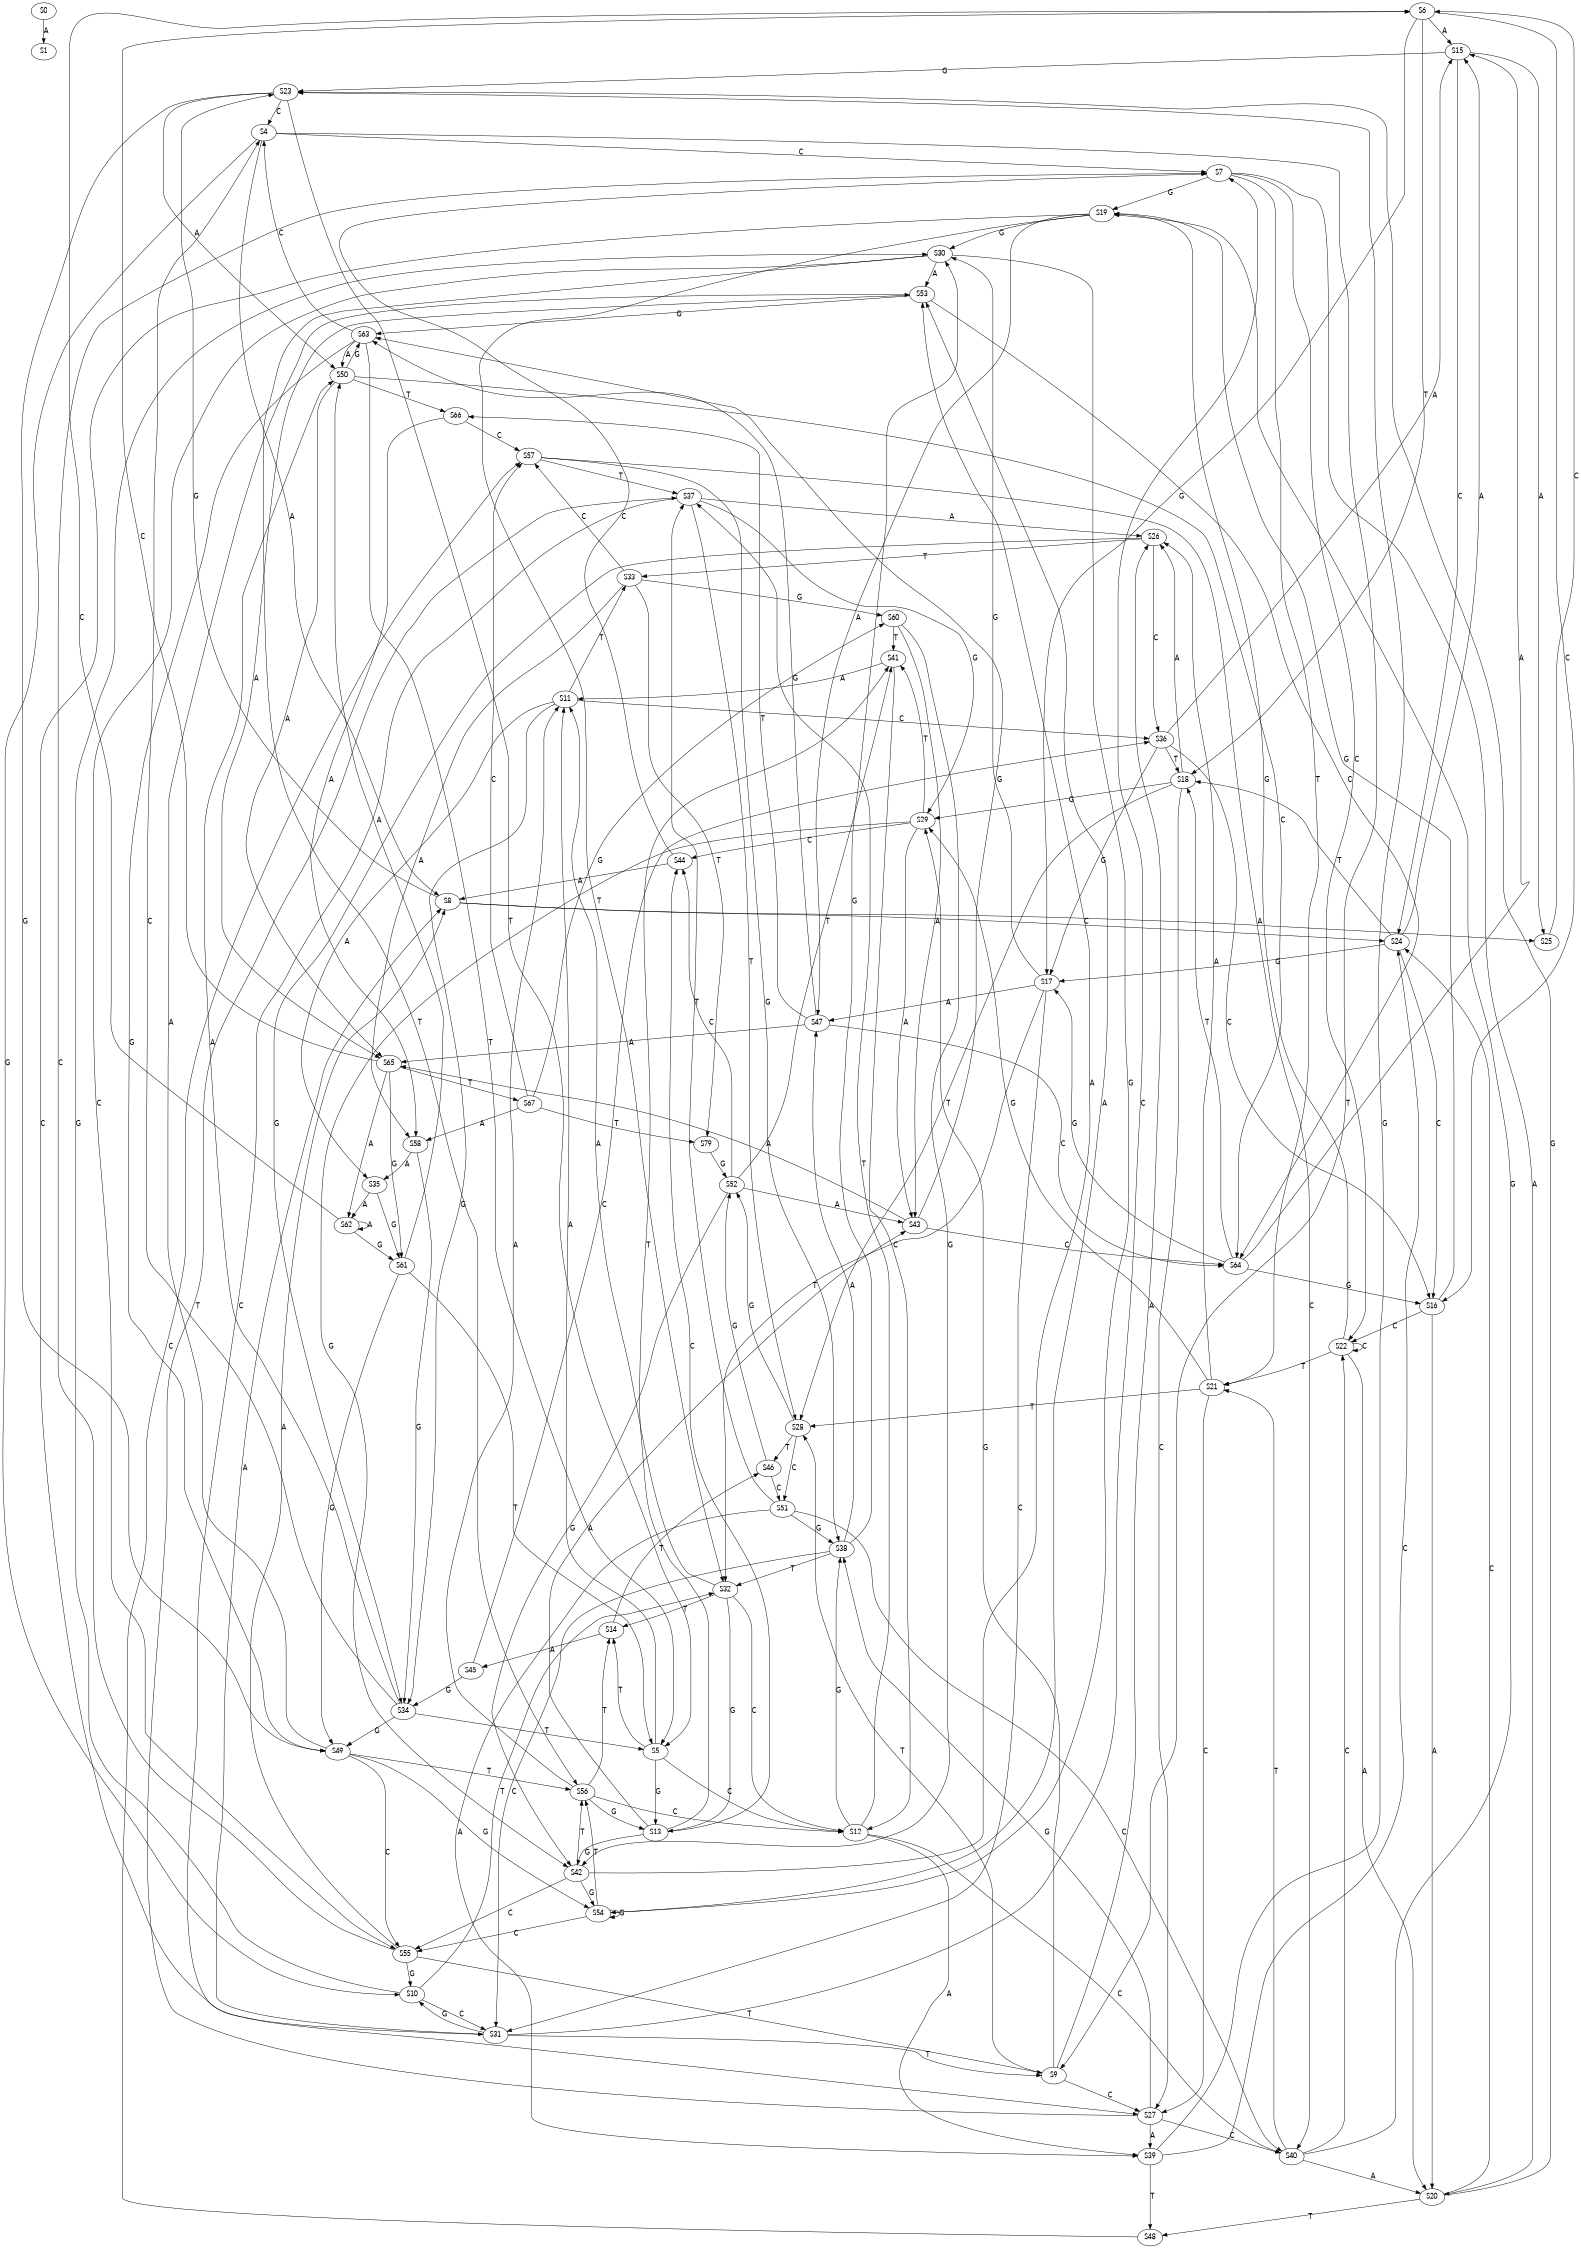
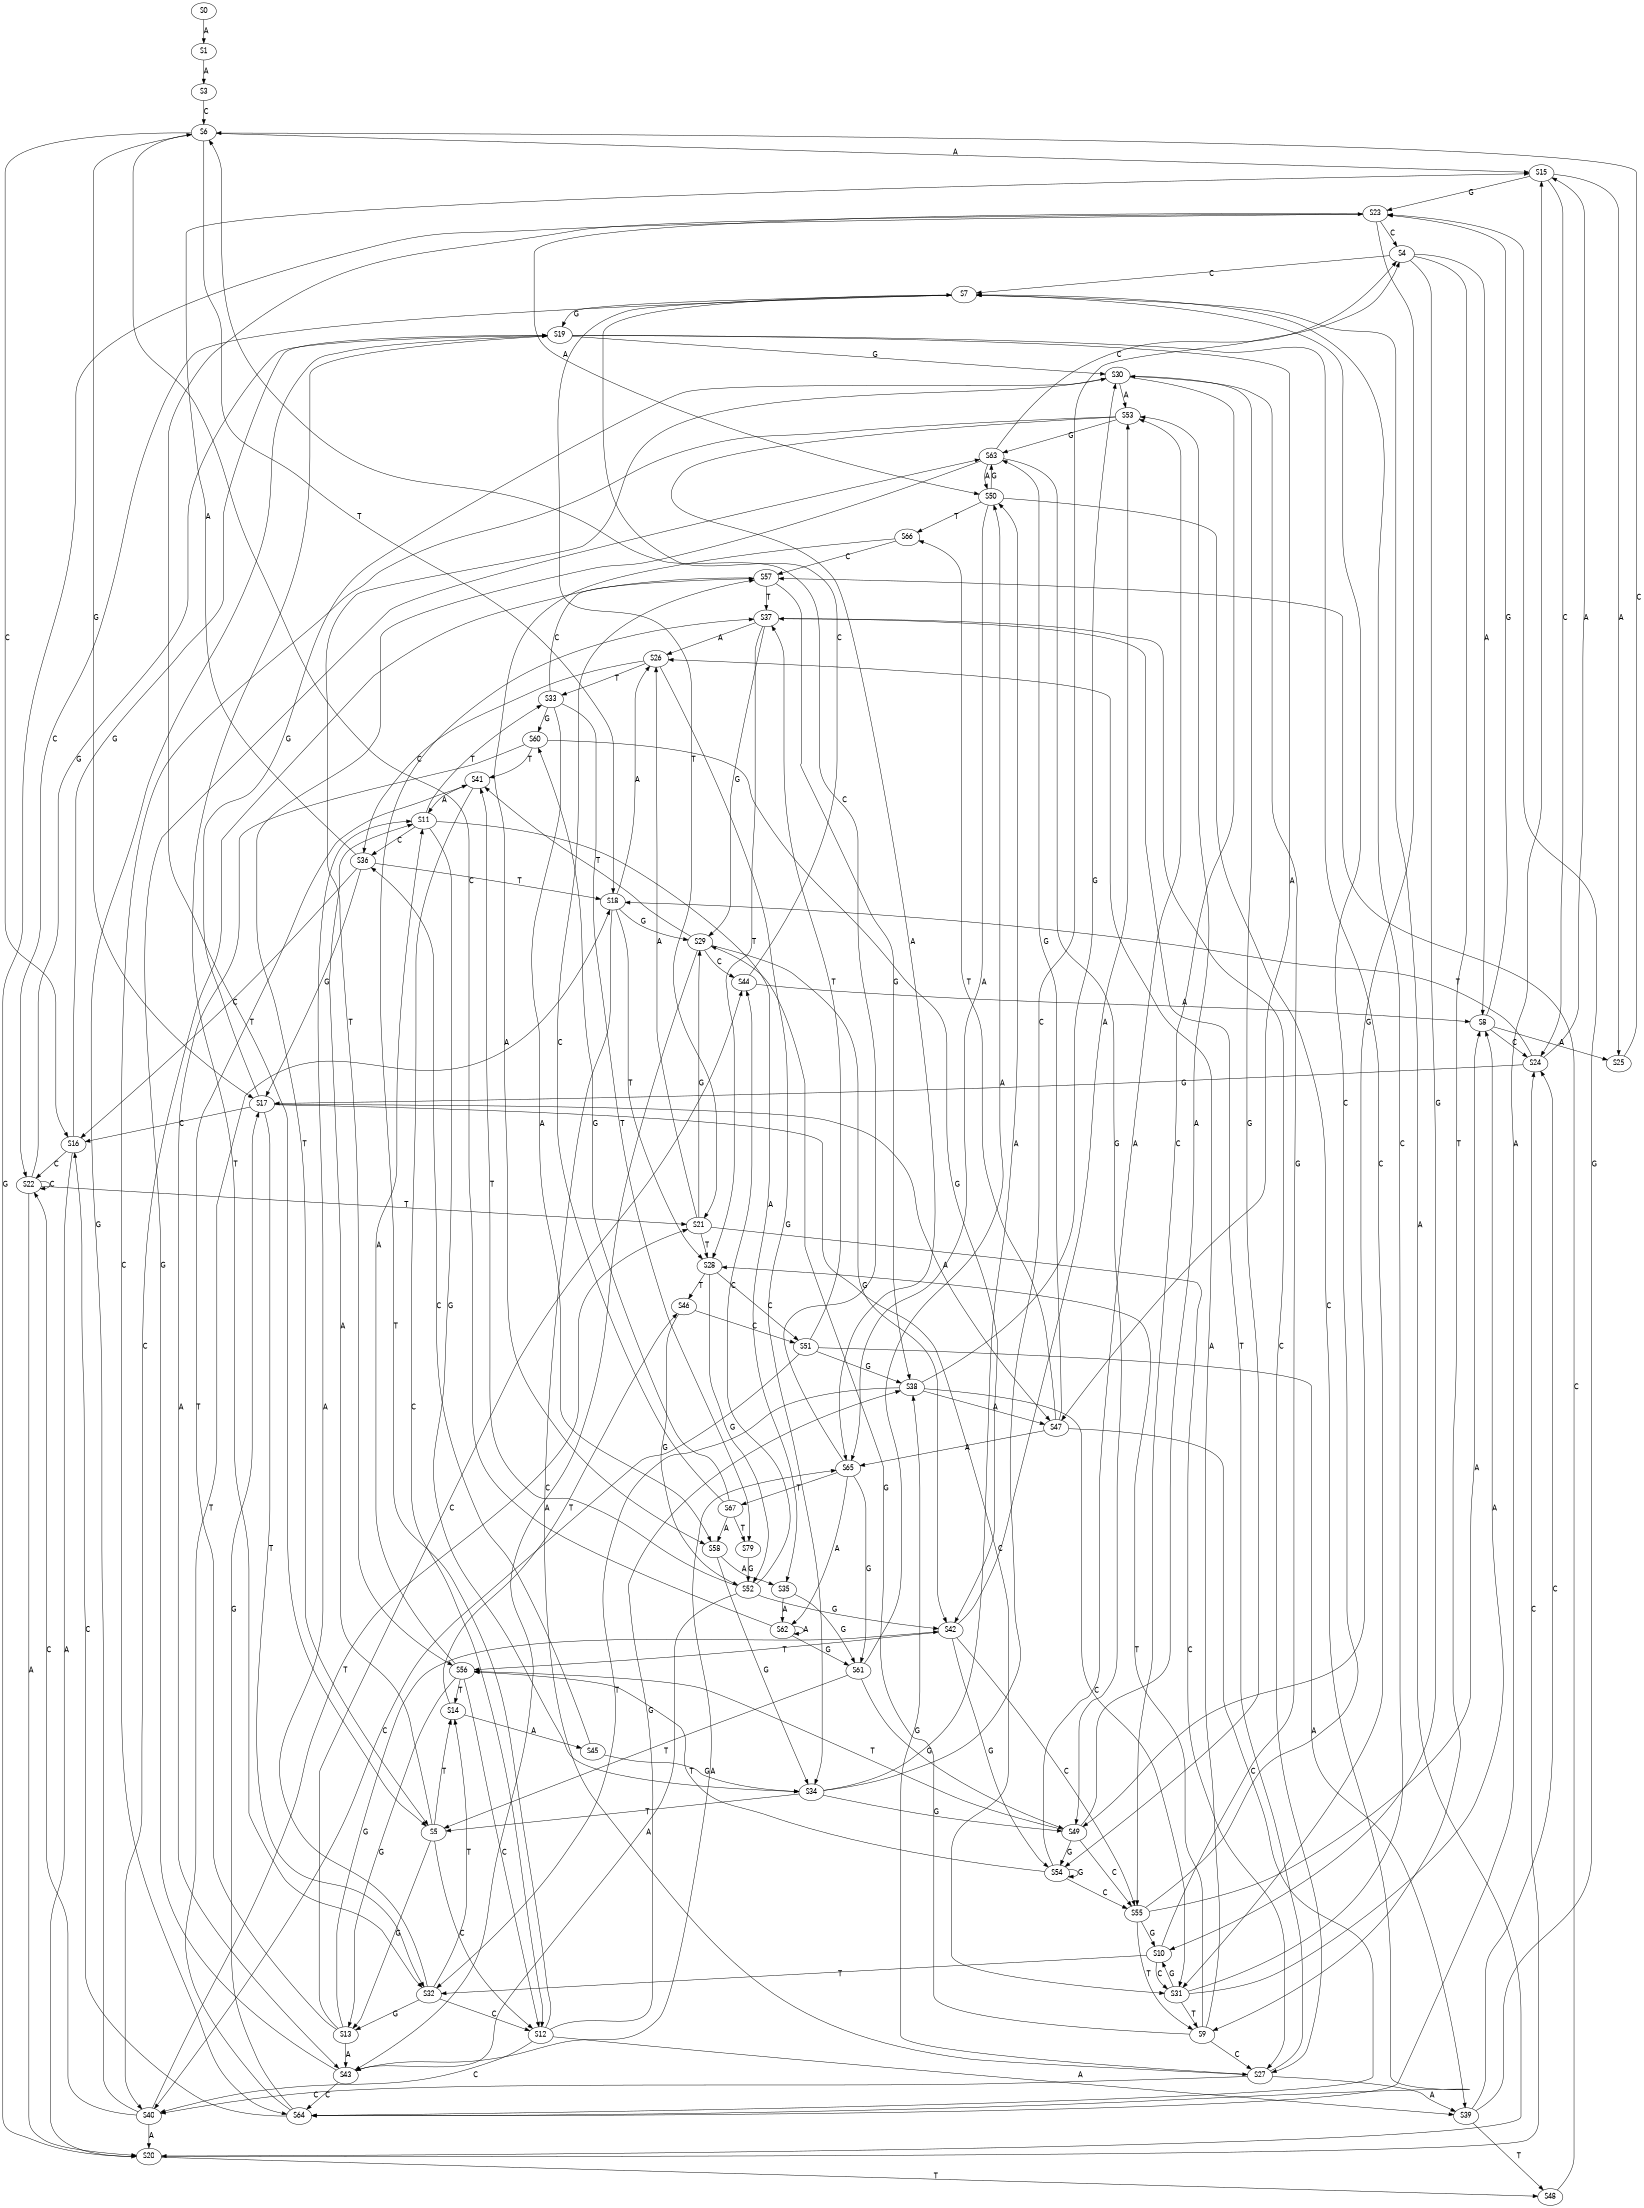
none -> (204, 92)
(1436, 1119) -> (170, 1124)
(1349, 1286) -> (88, 1630)
